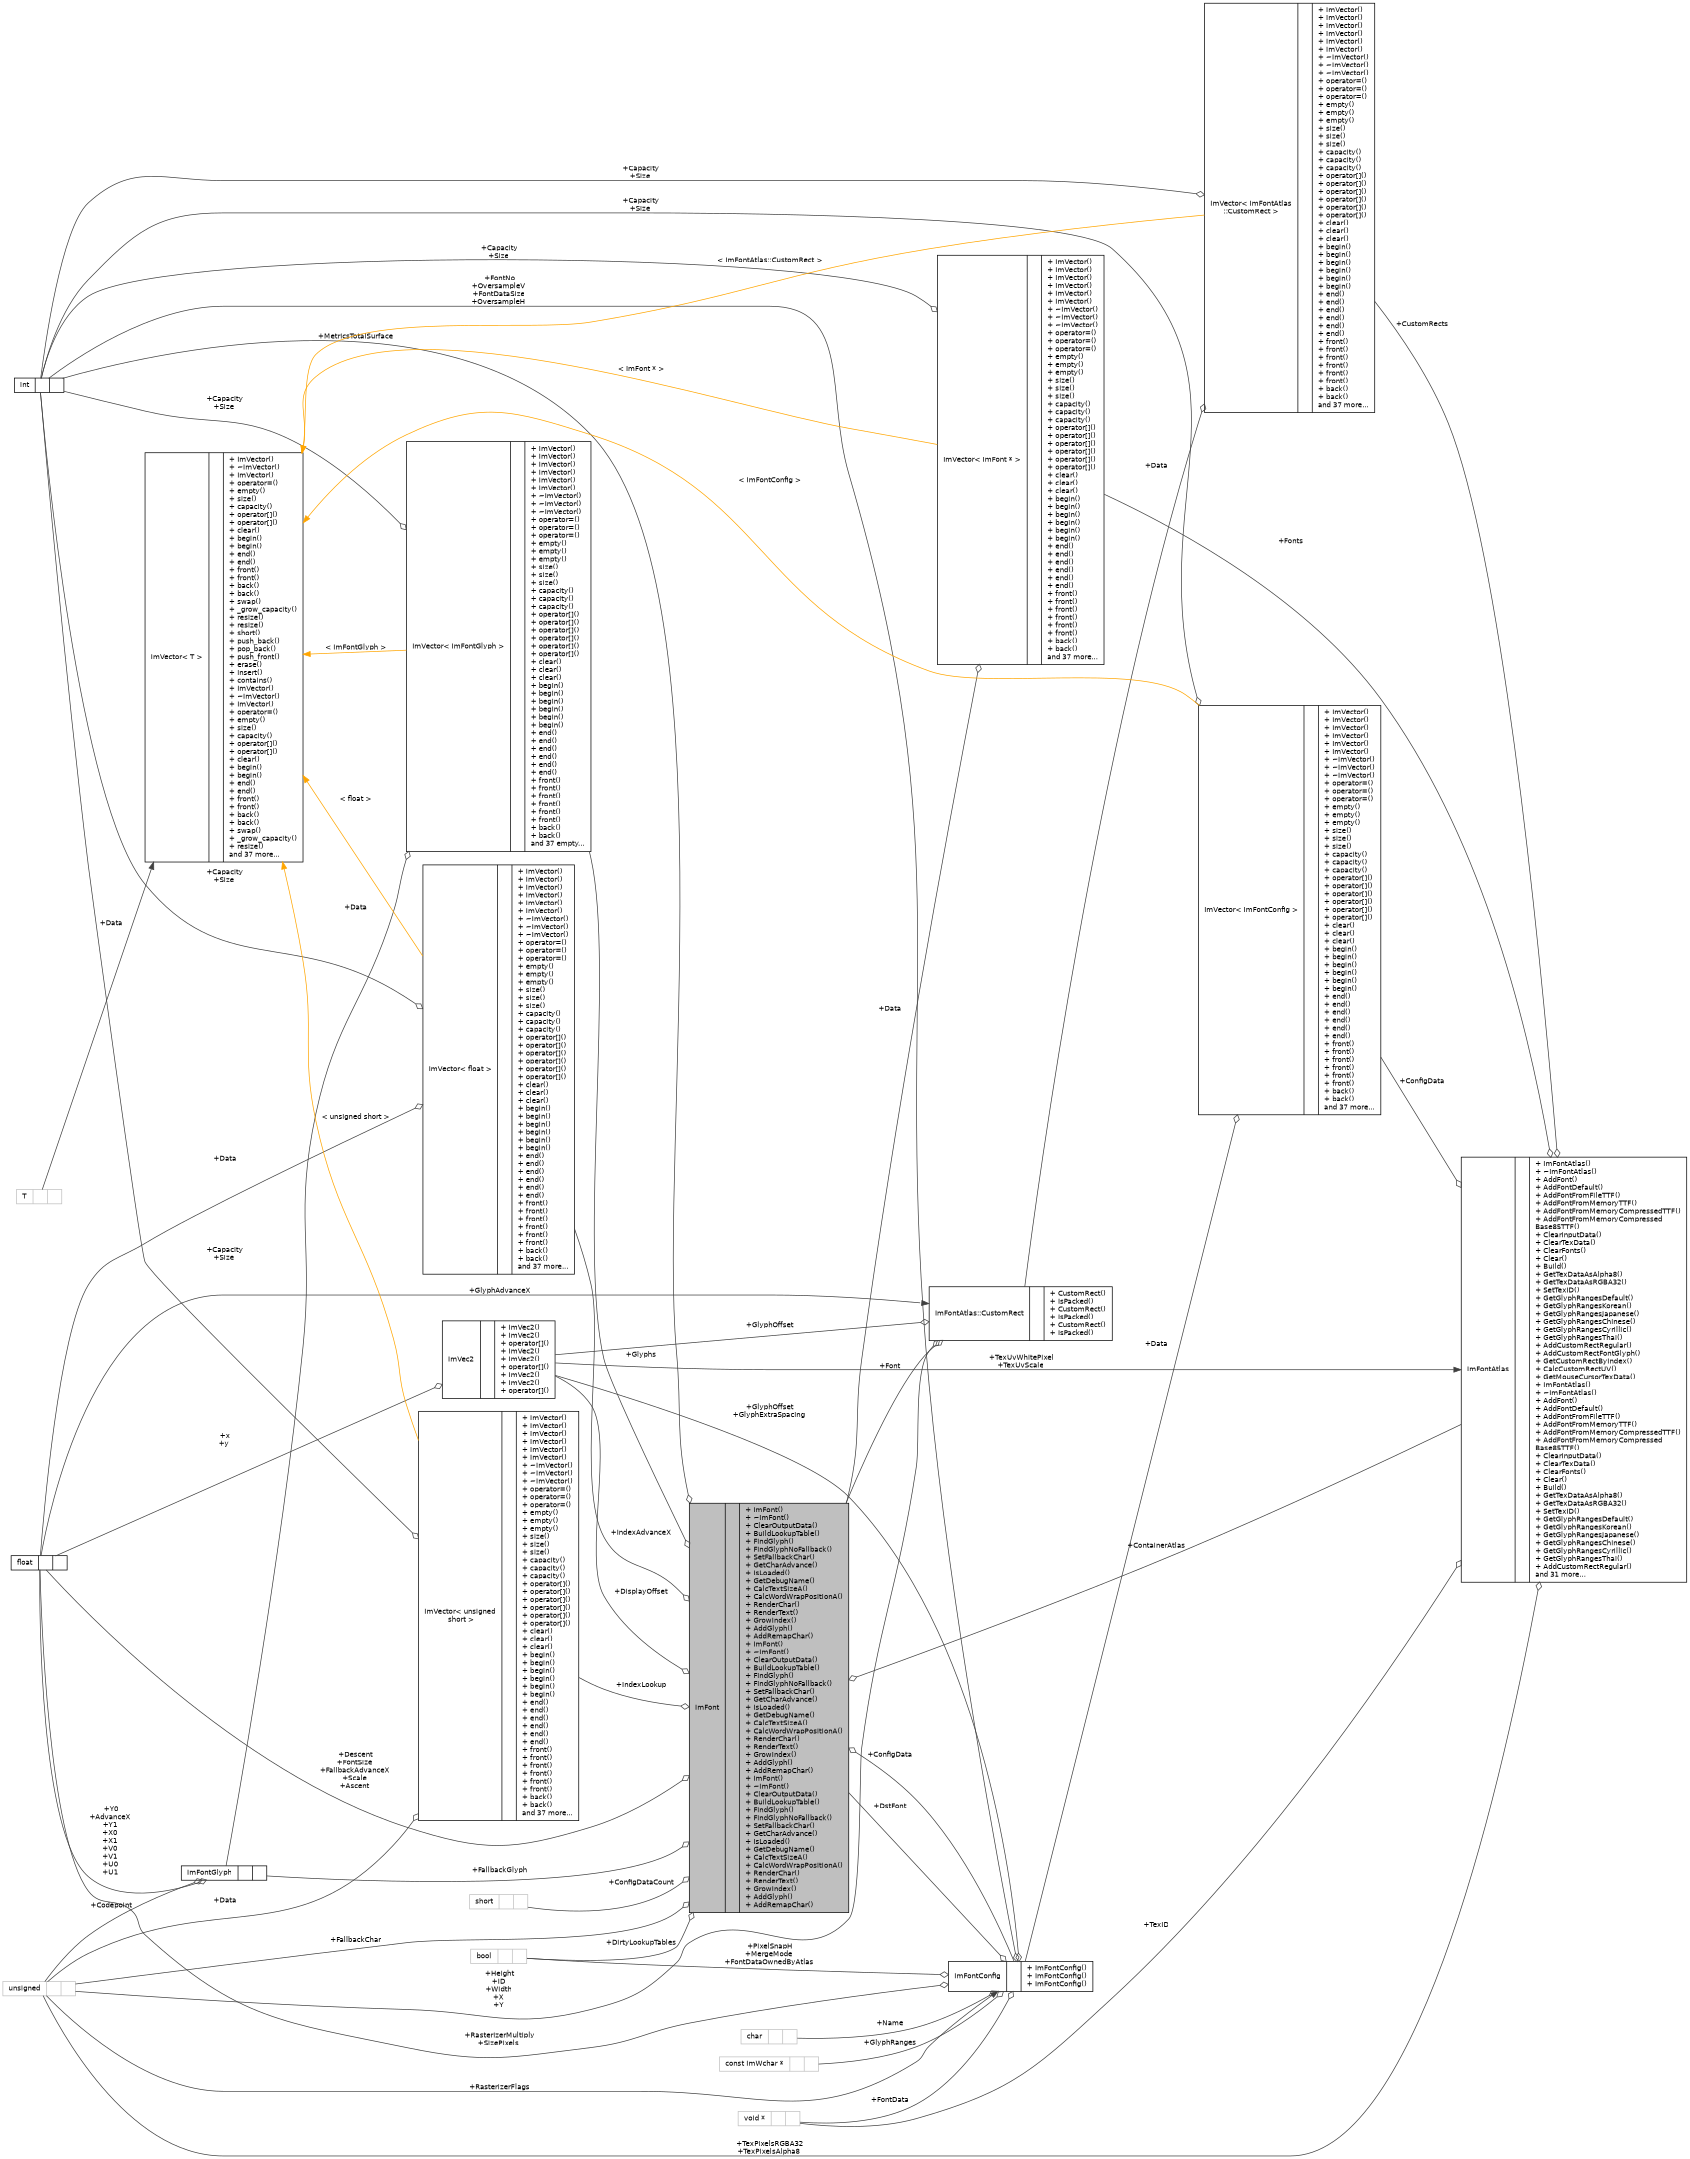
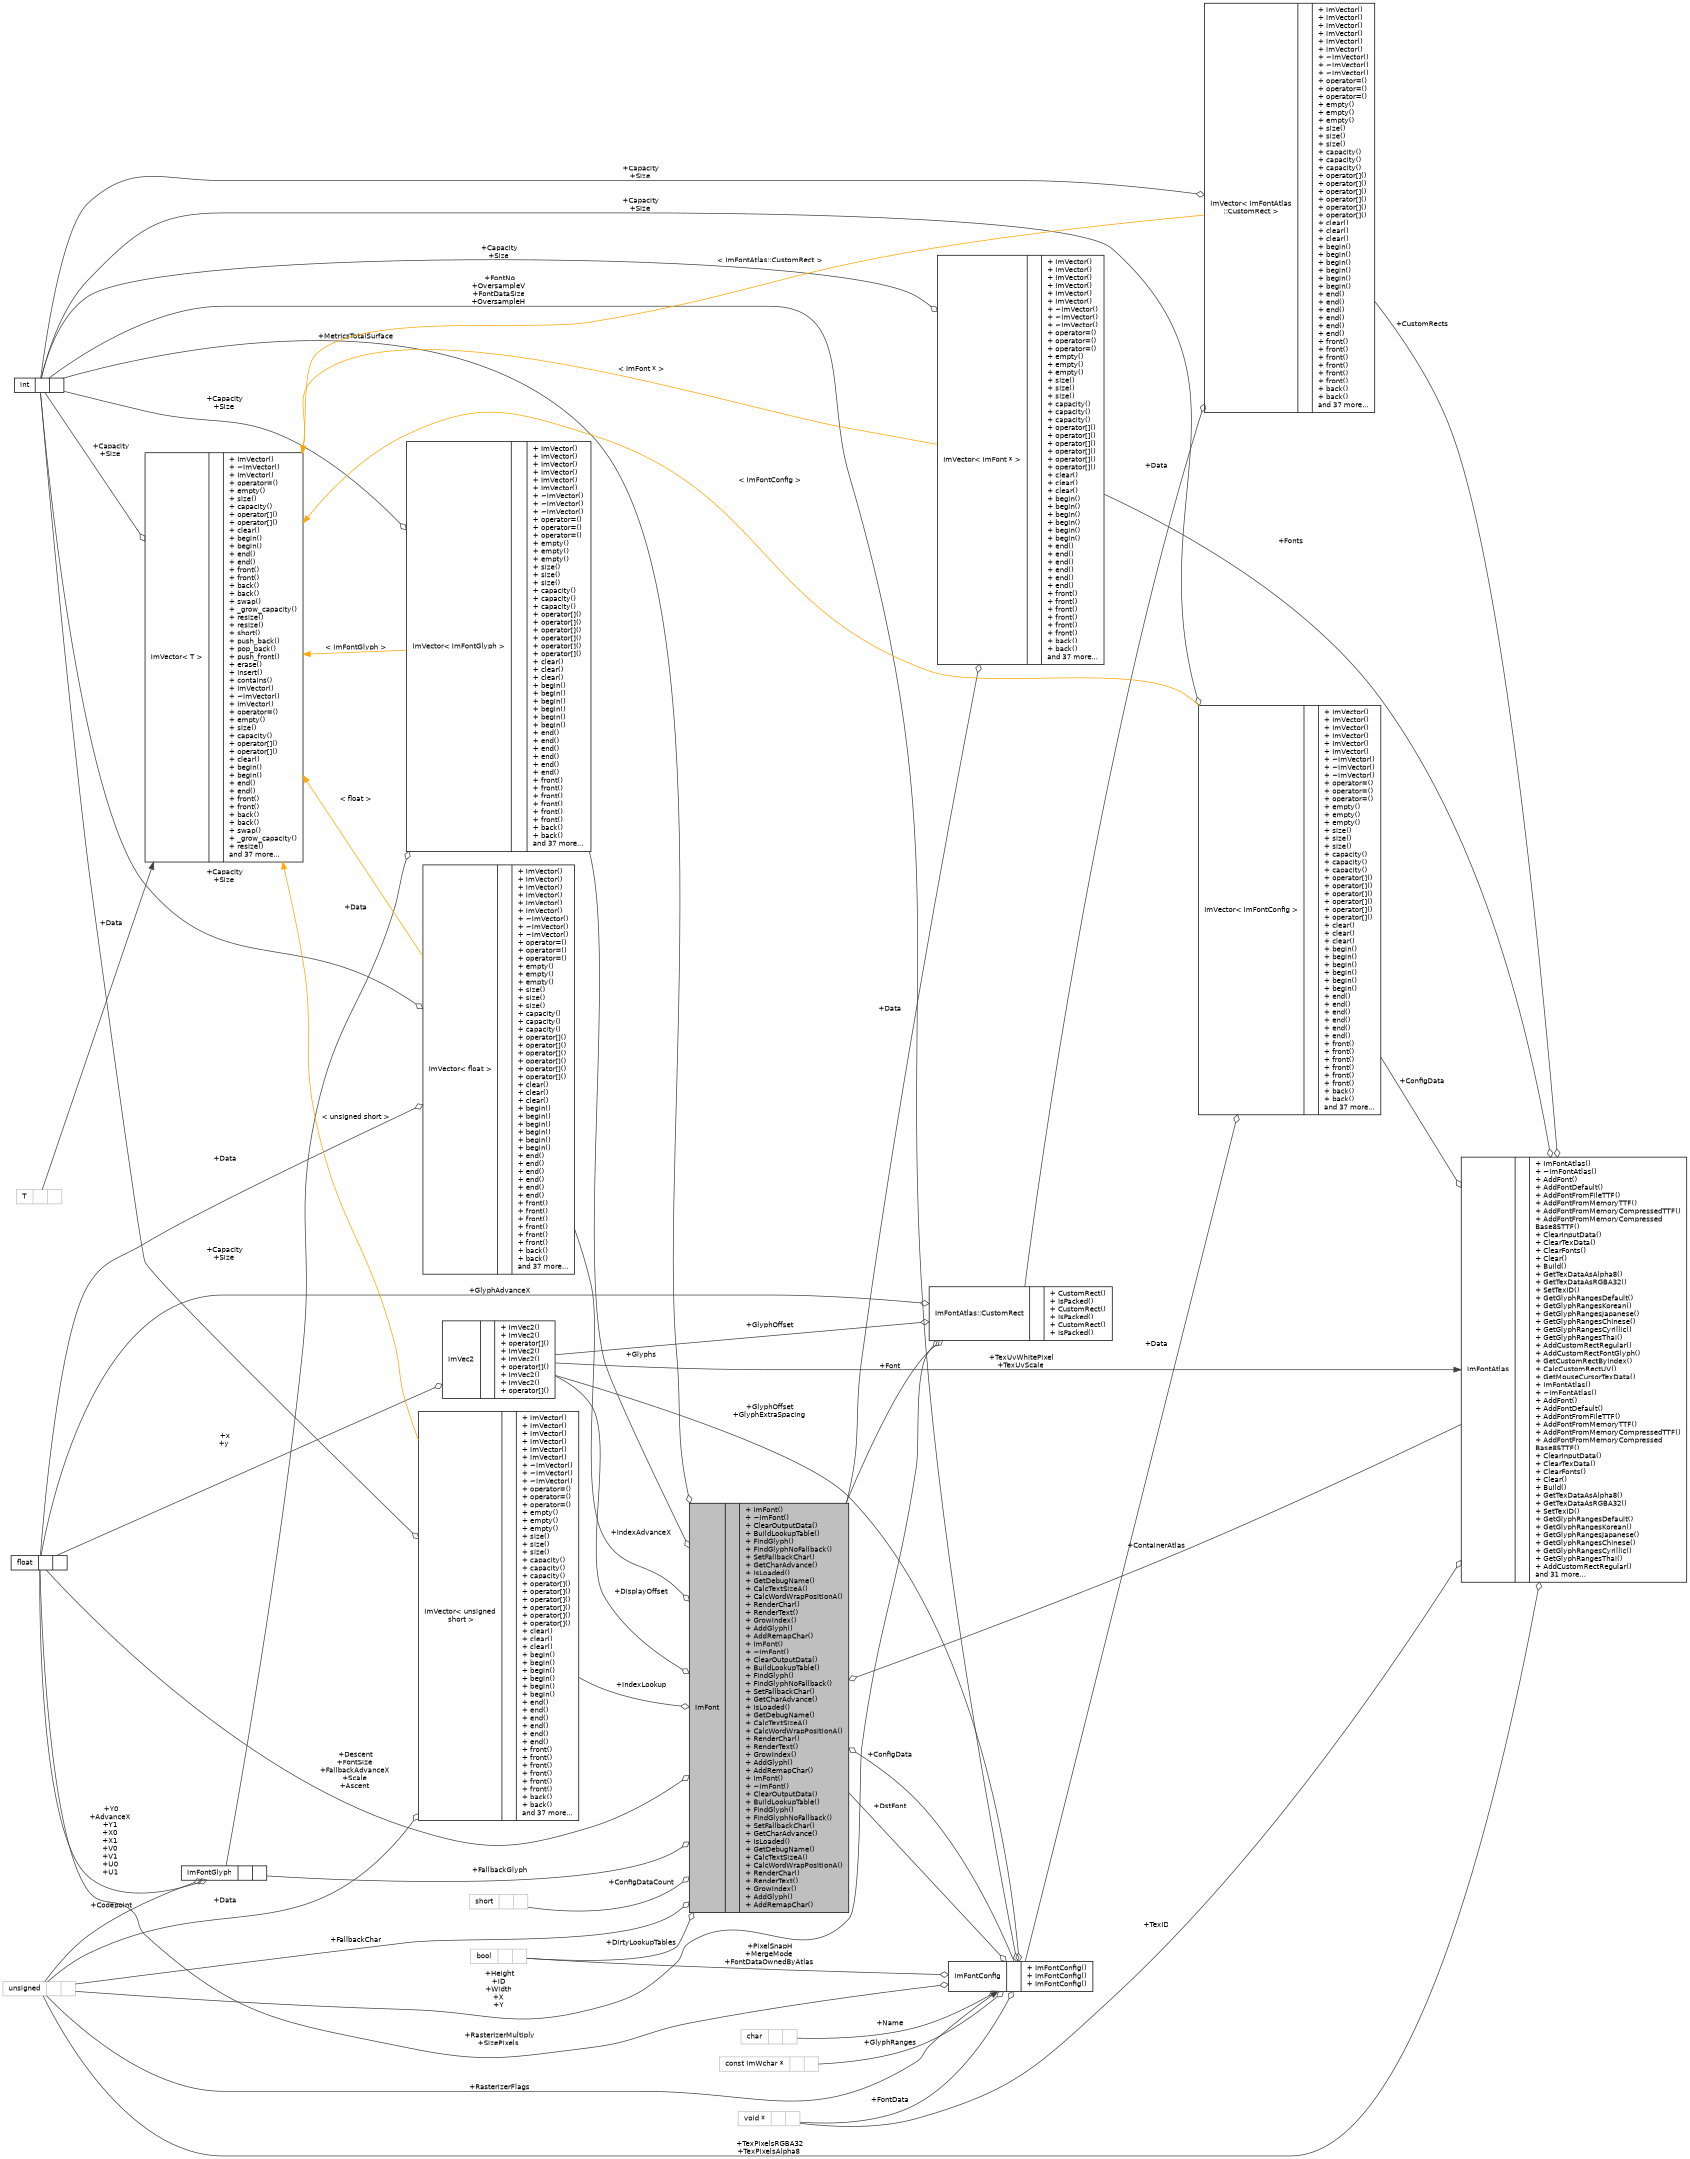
none -> (92, 463)
(558, 844) -> (558, 844)
(401, 1295) -> (401, 1295)
